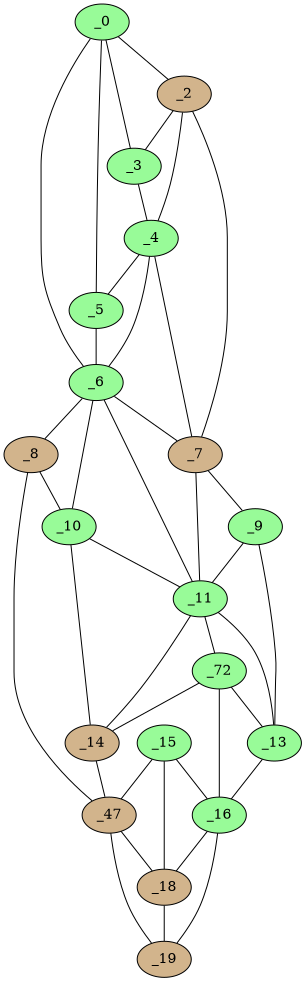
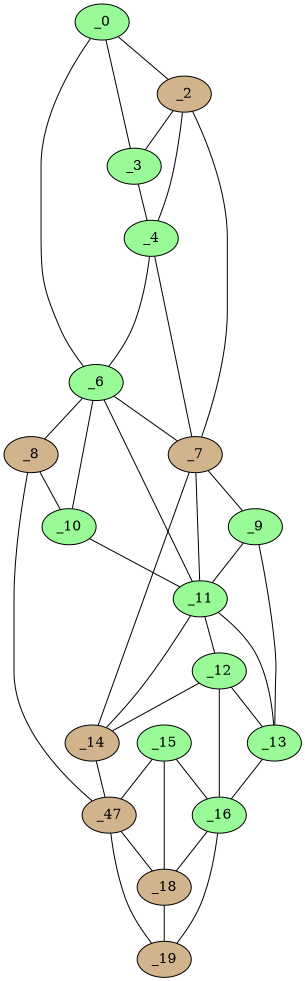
(96, 310) -> none
(81, 635) -> (144, 599)
(219, 671) -> (219, 671)
